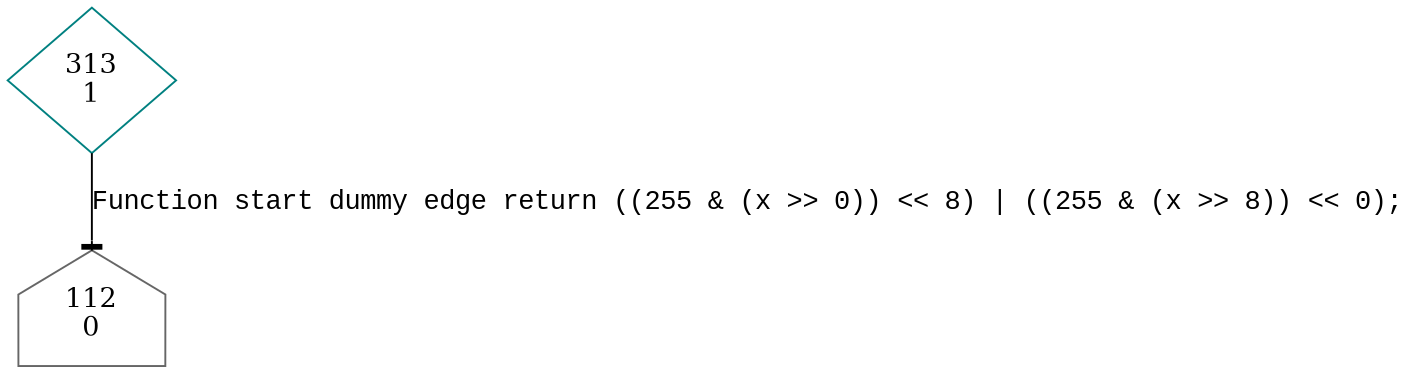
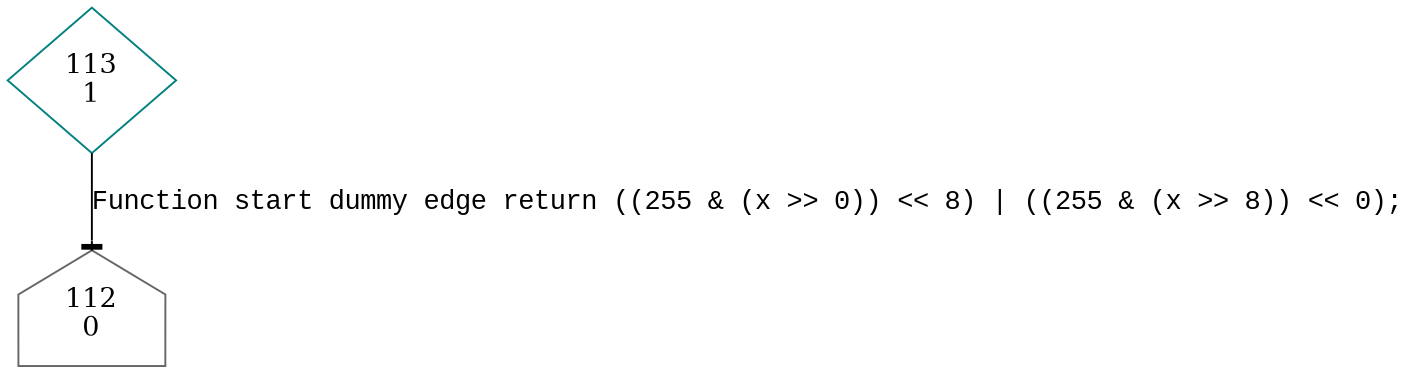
(92, 80) -> (92, 80)
